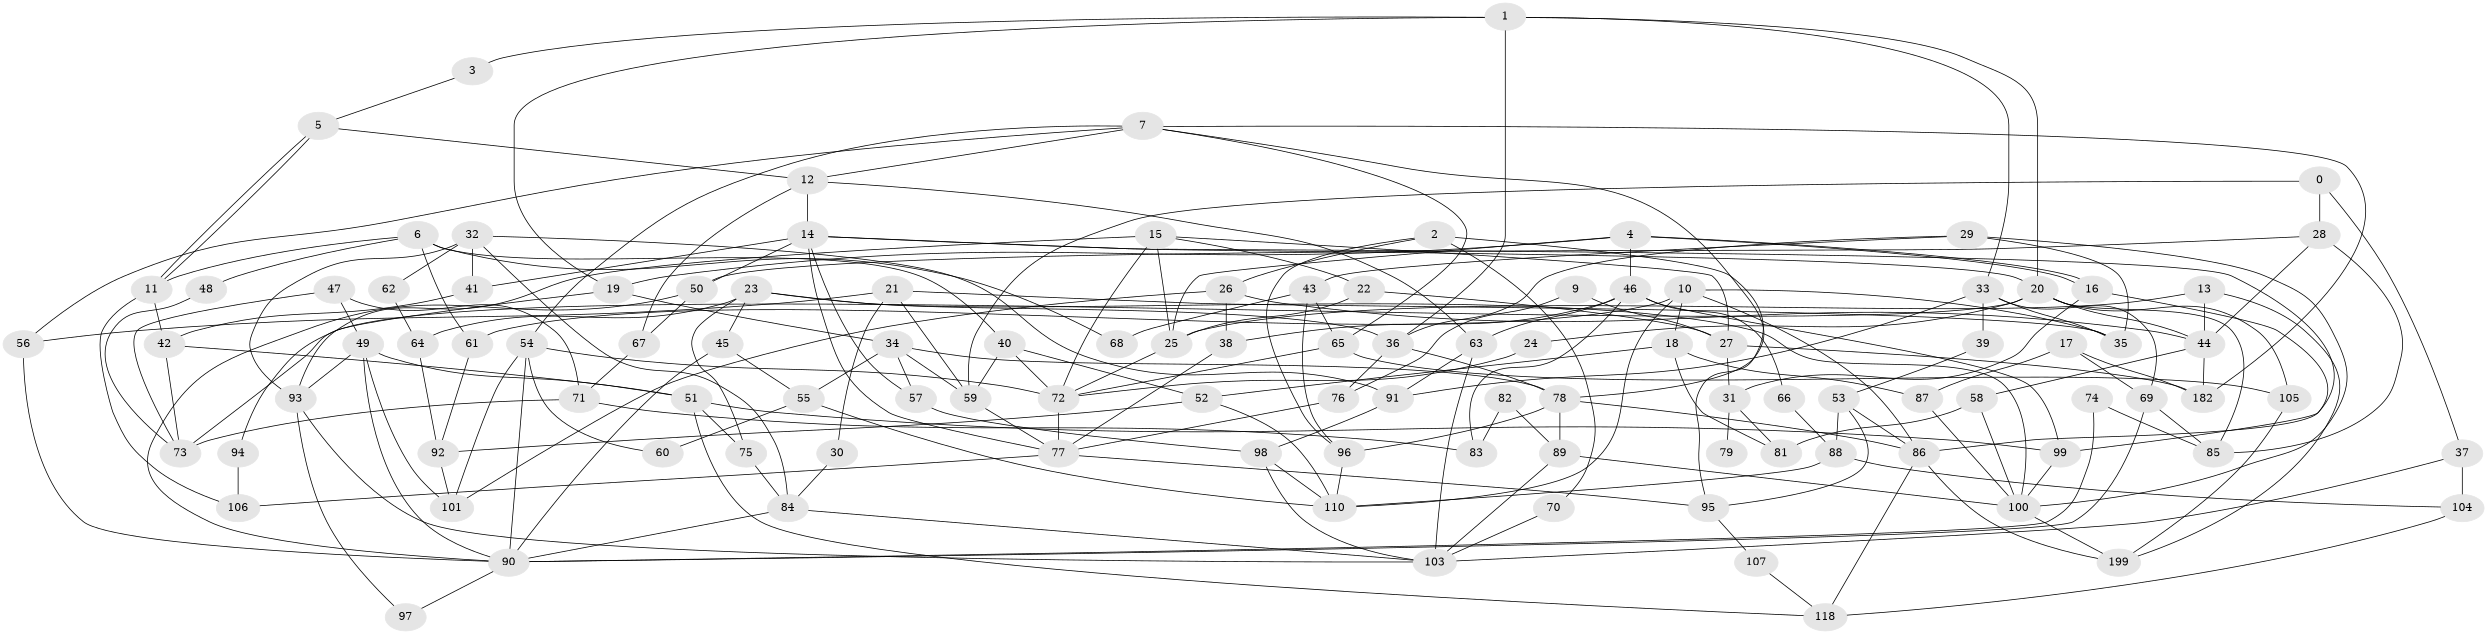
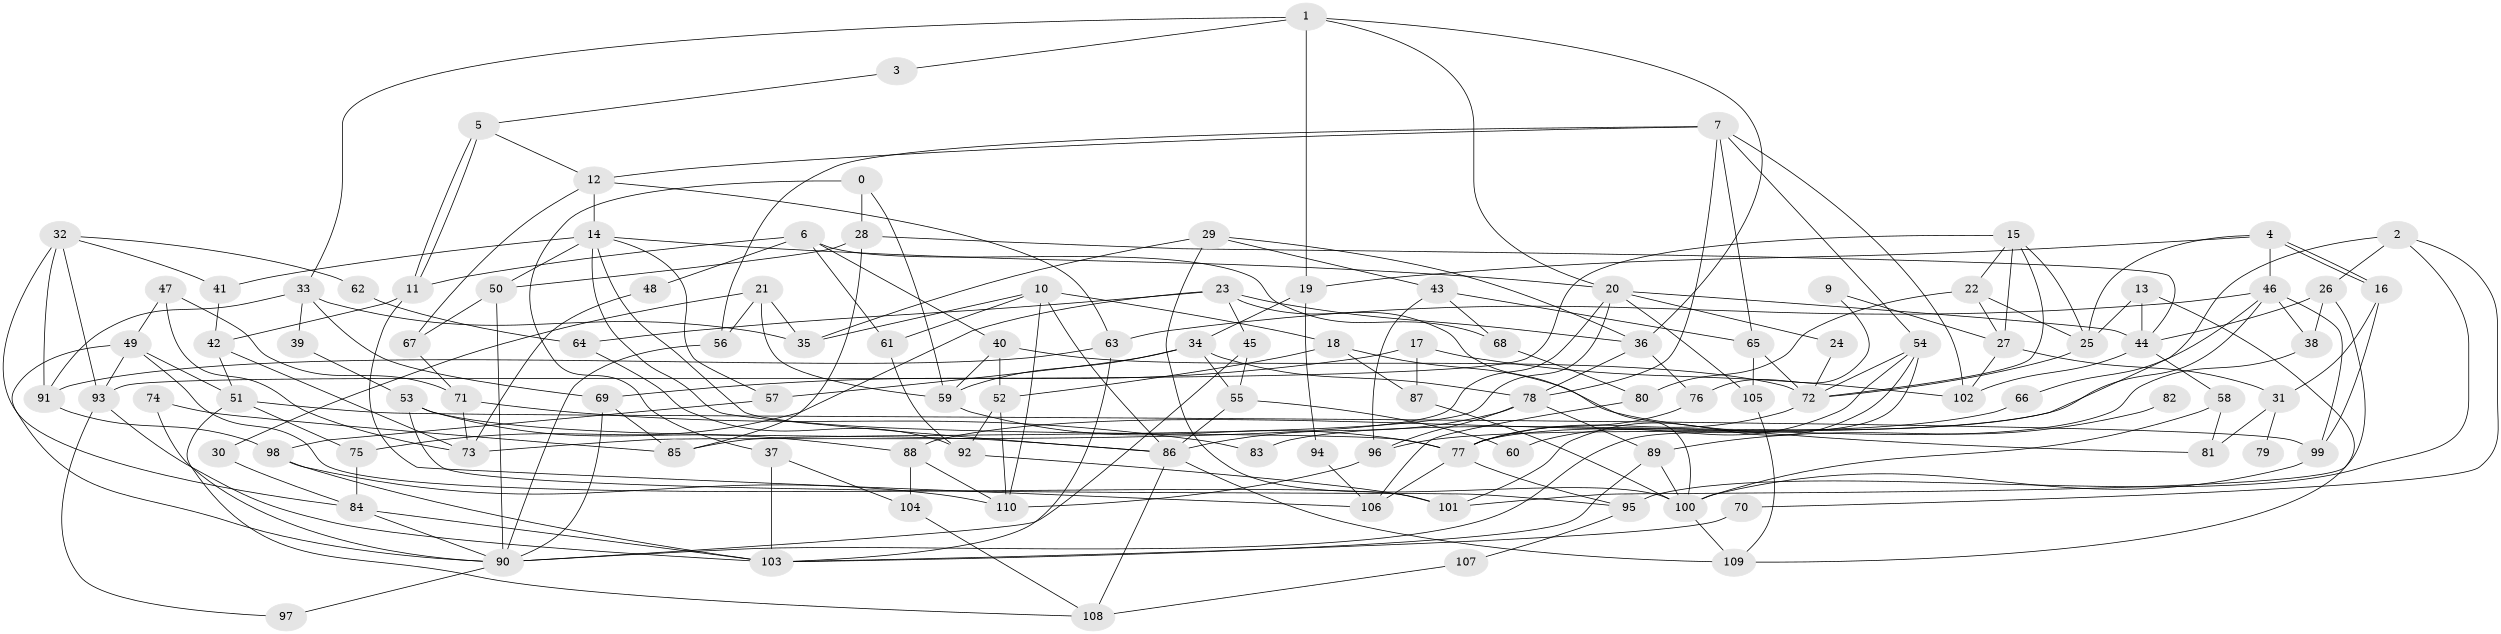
none -> (1642, 399)
(2203, 399) -> (1964, 399)
(1487, 433) -> none
(1064, 473) -> (1204, 426)
(2119, 563) -> (1734, 563)
(1825, 617) -> (1093, 617)
